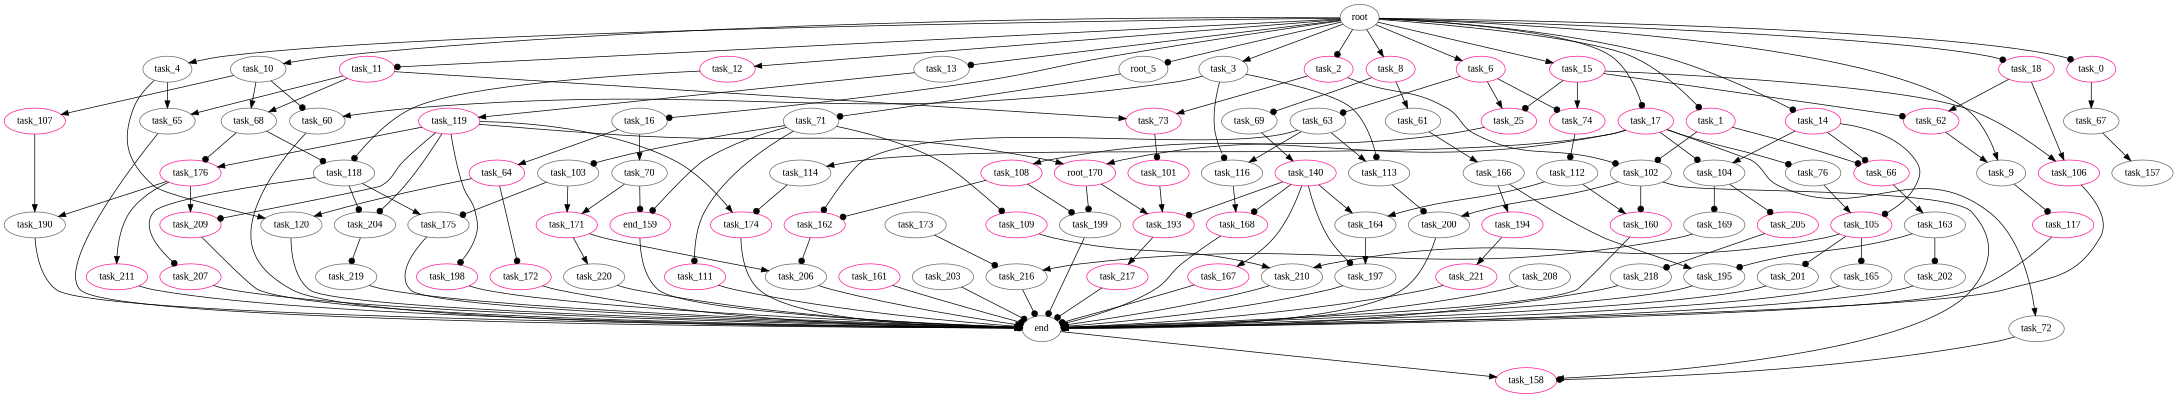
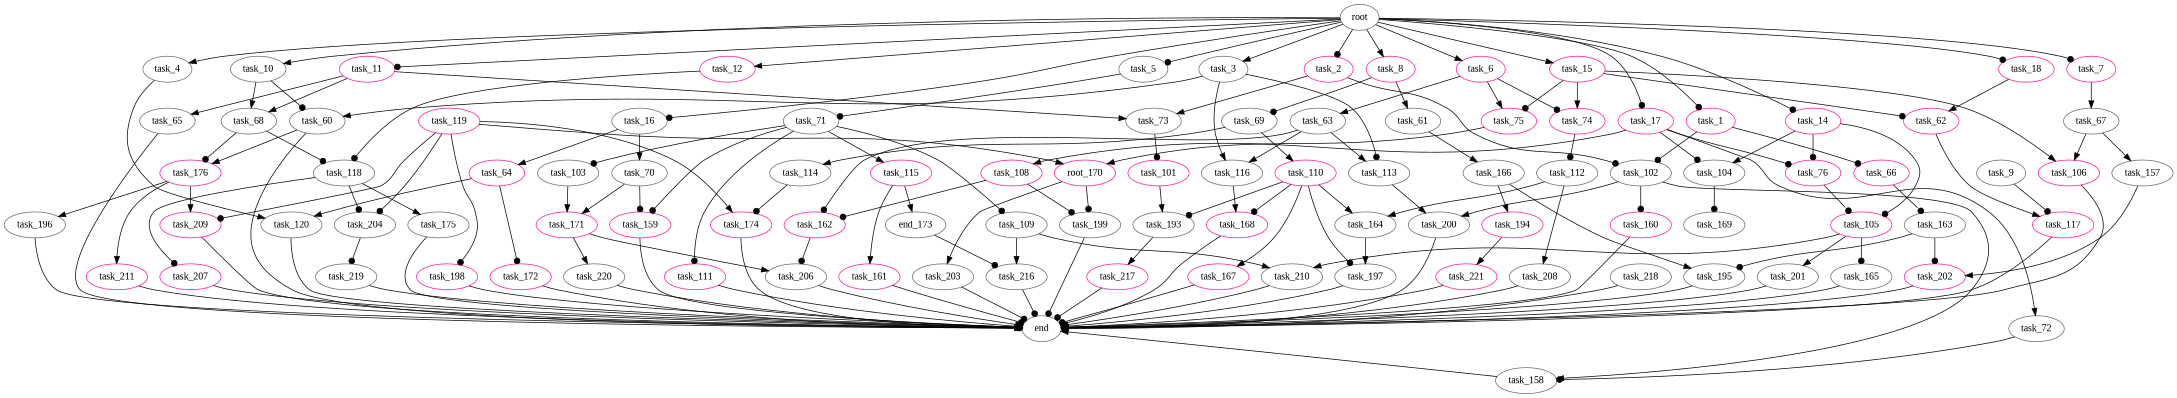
(1704, 42) -> none
(942, 69) -> none
(1143, 69) -> (1143, 69)
(2091, 69) -> (2091, 69)
(167, 95) -> none
(1395, 97) -> (1395, 97)
(1214, 118) -> (1214, 118)
(2046, 118) -> (2082, 144)
(35, 121) -> none
(1153, 121) -> (1153, 121)
(1509, 121) -> (1509, 121)
(1845, 145) -> (1813, 144)
(1963, 145) -> (1973, 188)
(323, 146) -> (258, 145)
(1230, 152) -> (1028, 144)
none -> (901, 173)
(1306, 173) -> (1306, 173)
(1813, 173) -> (1813, 173)
(1835, 196) -> (1835, 196)
(1906, 196) -> (1906, 196)
(508, 197) -> none
(1121, 197) -> (1002, 203)
(1407, 197) -> (1407, 197)
(1601, 197) -> (1555, 221)
(35, 225) -> (35, 225)
(640, 225) -> (640, 225)
(916, 225) -> (916, 225)
(1017, 225) -> (1017, 225)
(1164, 225) -> (1164, 225)
(1788, 225) -> none
(1833, 245) -> (1833, 245)
none -> (2070, 254)
(1404, 258) -> (1017, 247)
(1935, 277) -> (1935, 277)
(1275, 354) -> (1283, 354)
(1526, 381) -> (1526, 381)
